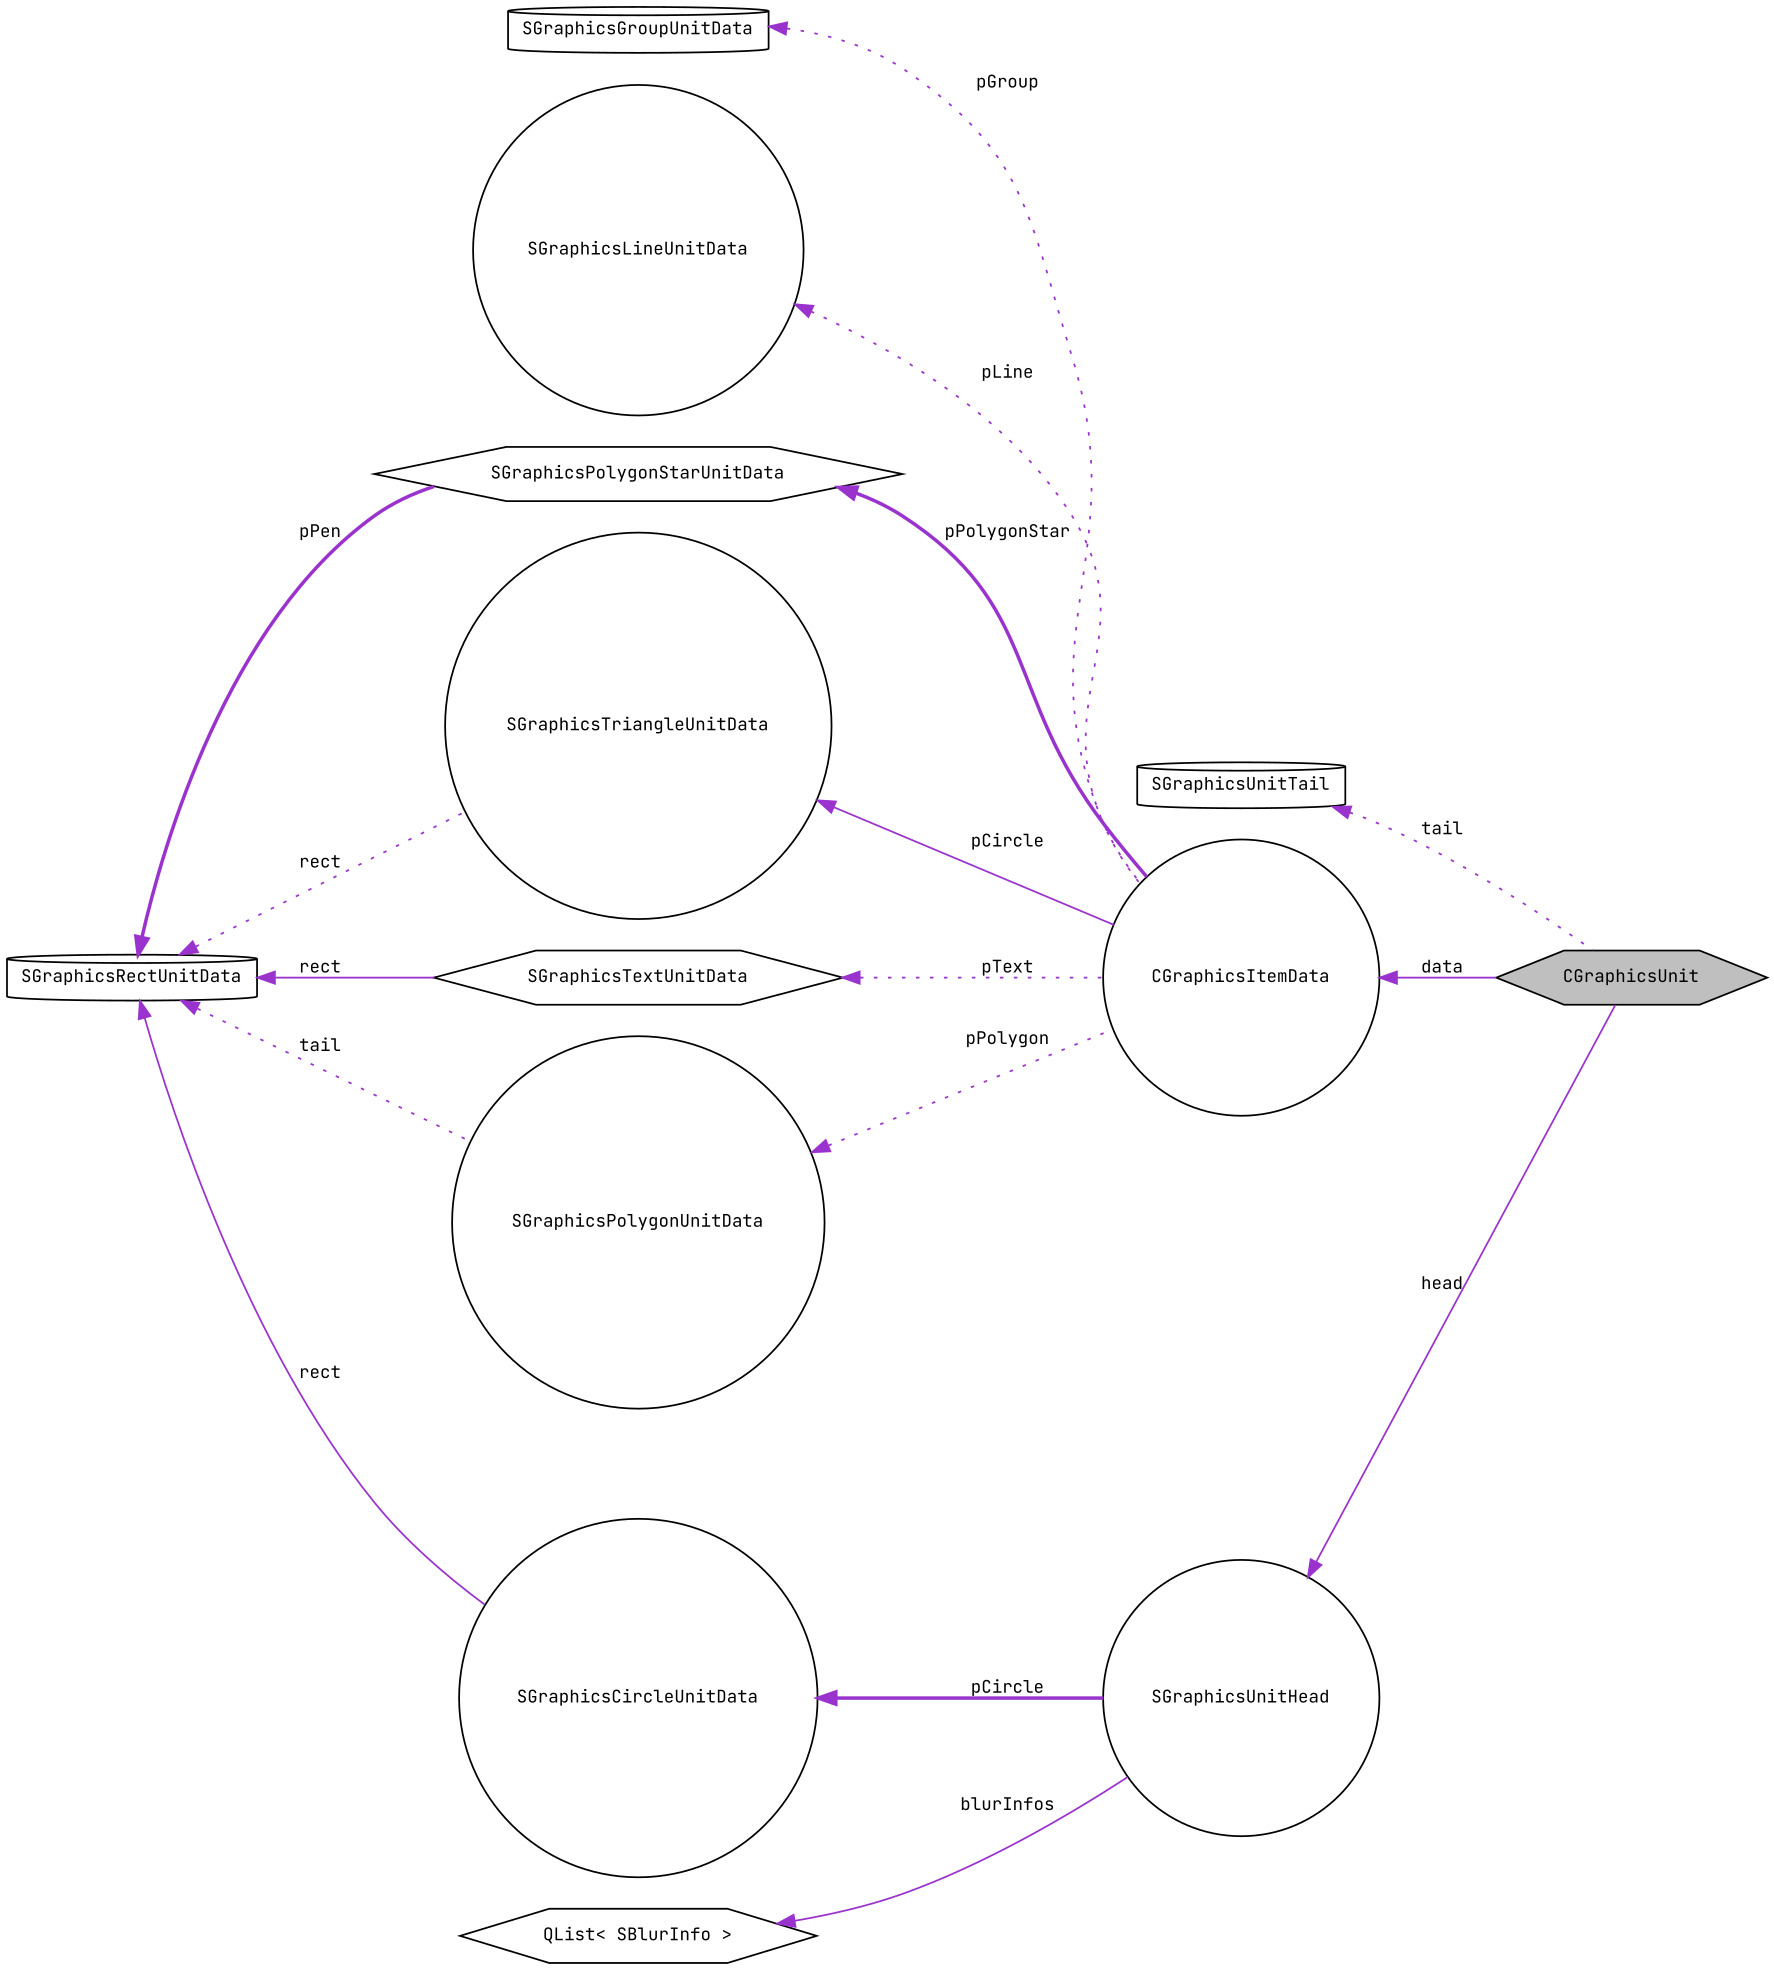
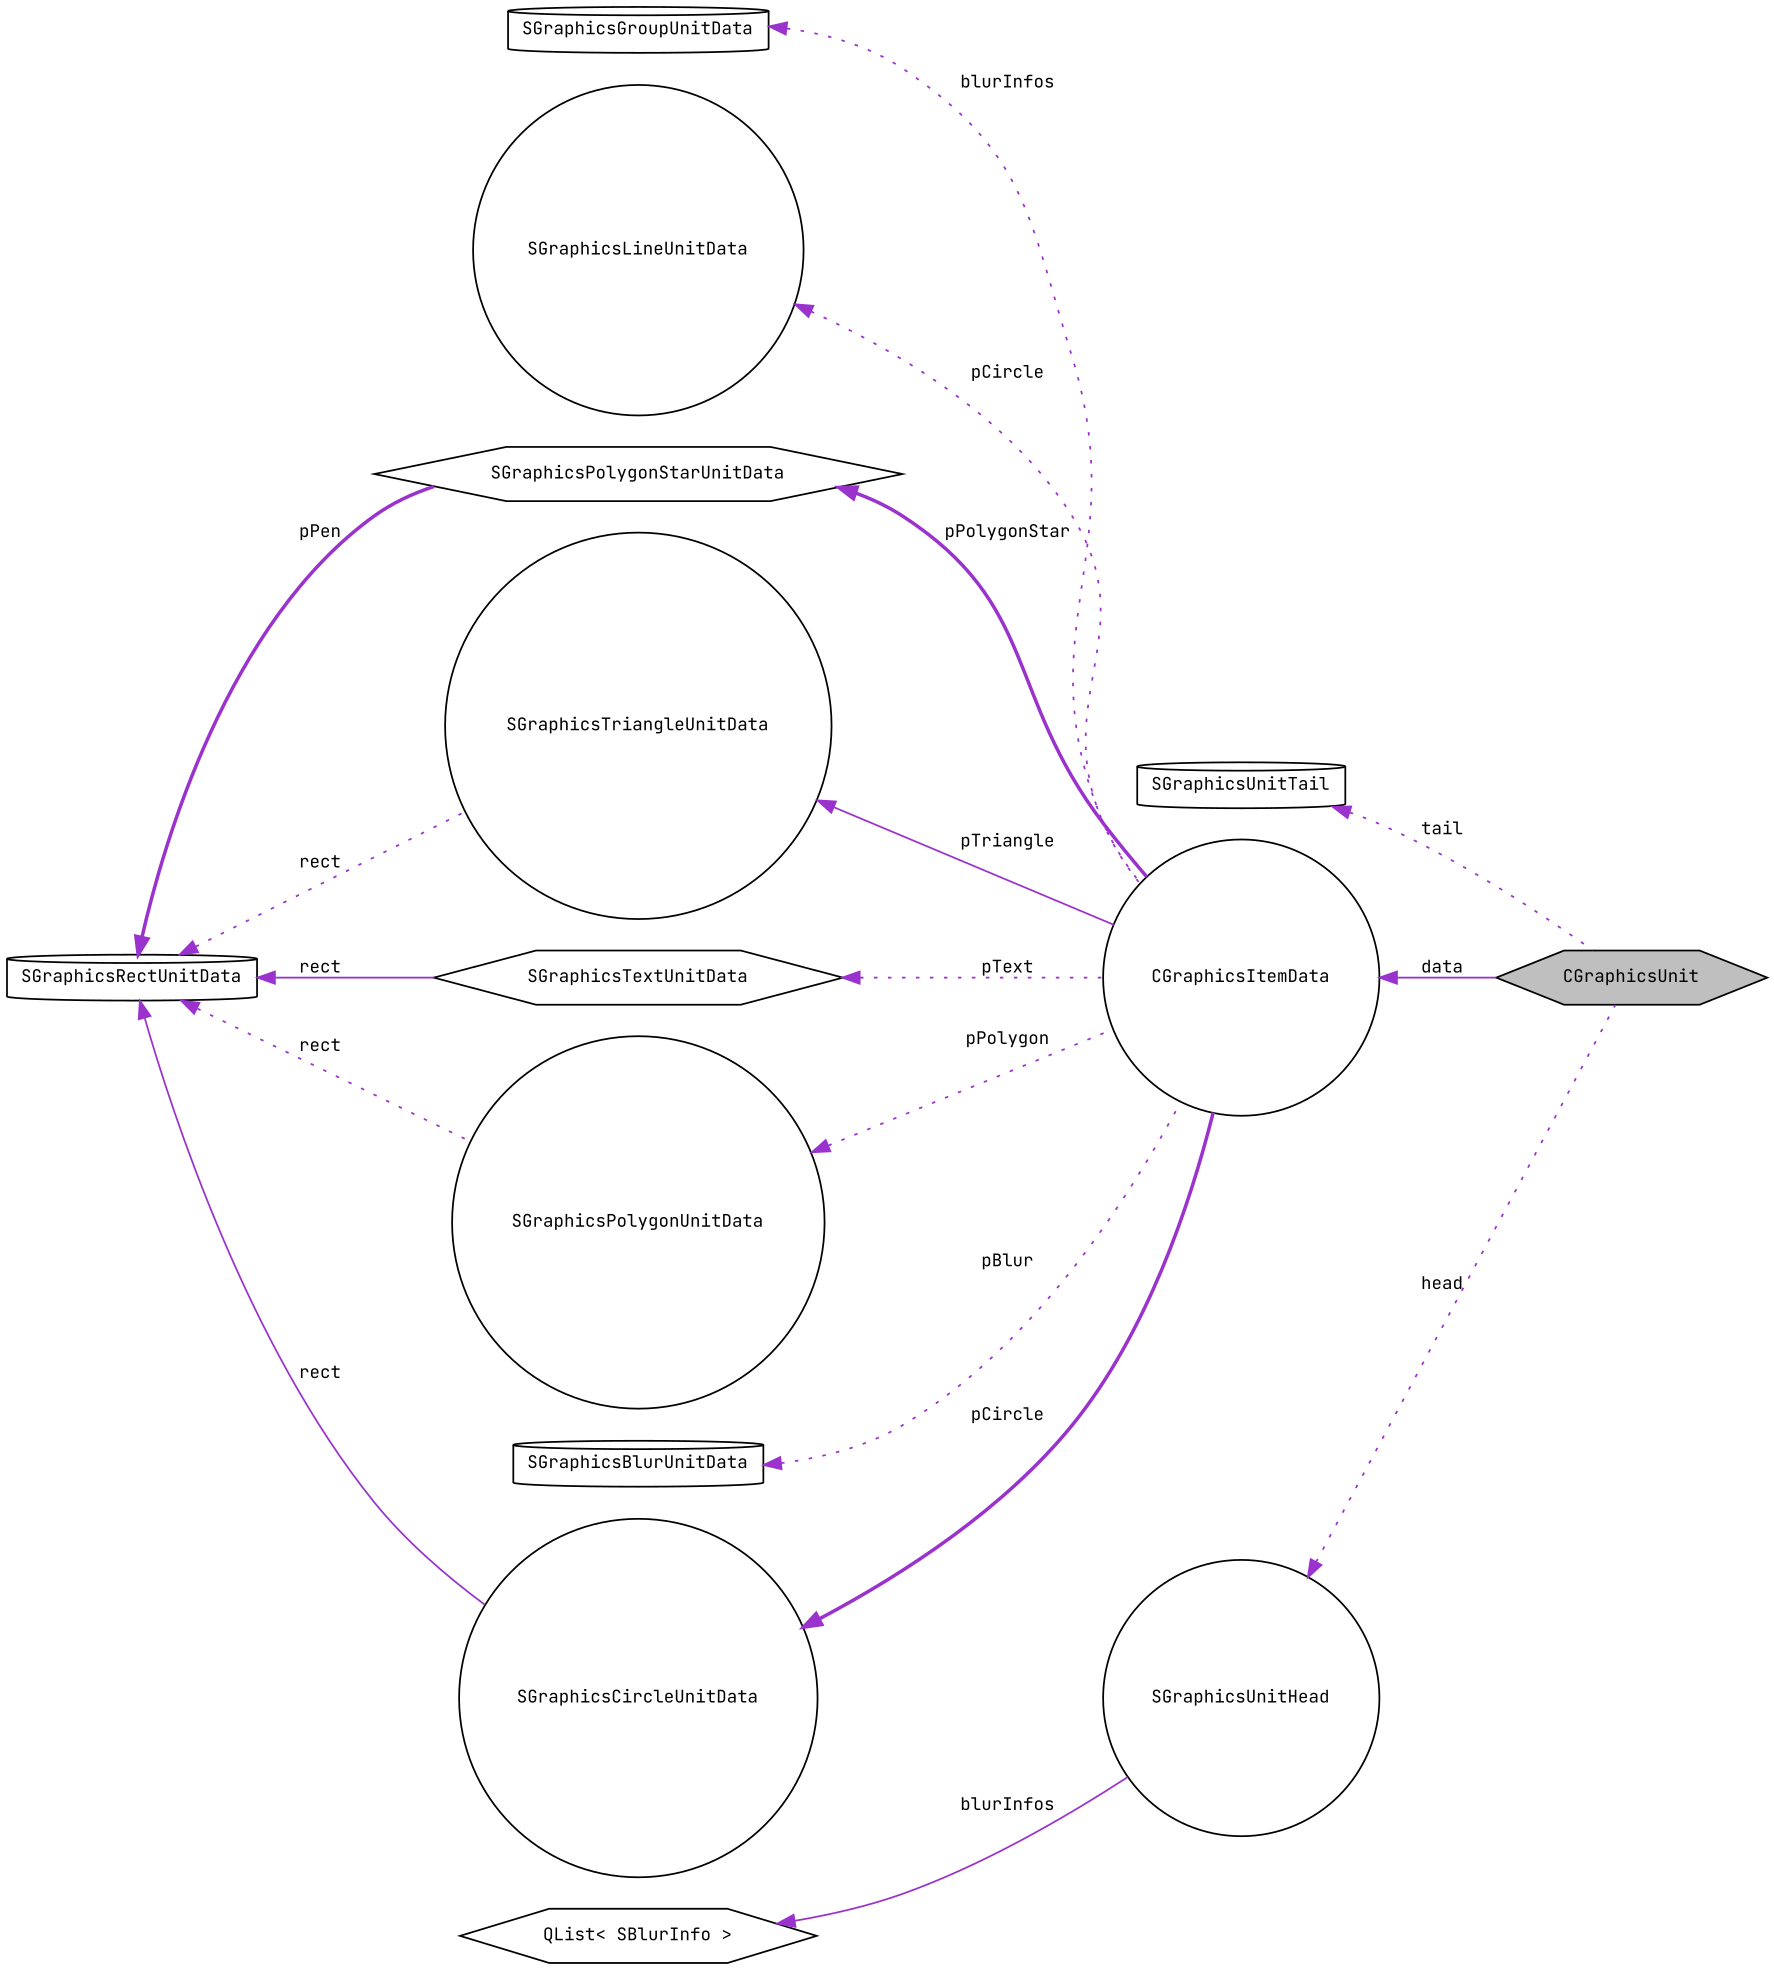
(1003, 83) -> (1003, 83)
(1003, 373) -> (1003, 373)
(1003, 842) -> (1003, 842)
(316, 1047) -> (316, 1047)
(1466, 1283) -> (1466, 1283)
none -> (638, 1464)
(970, 1698) -> (1080, 1415)
